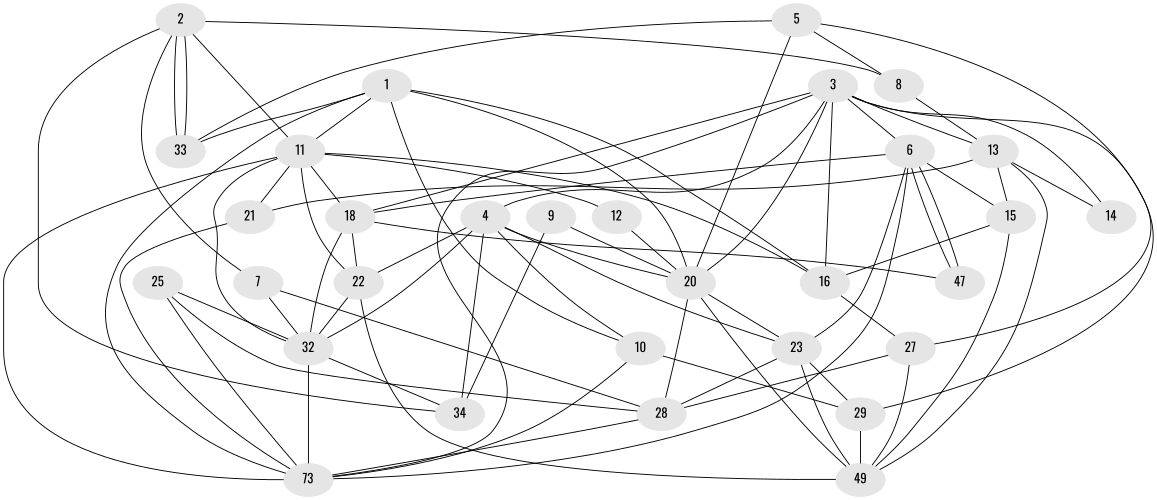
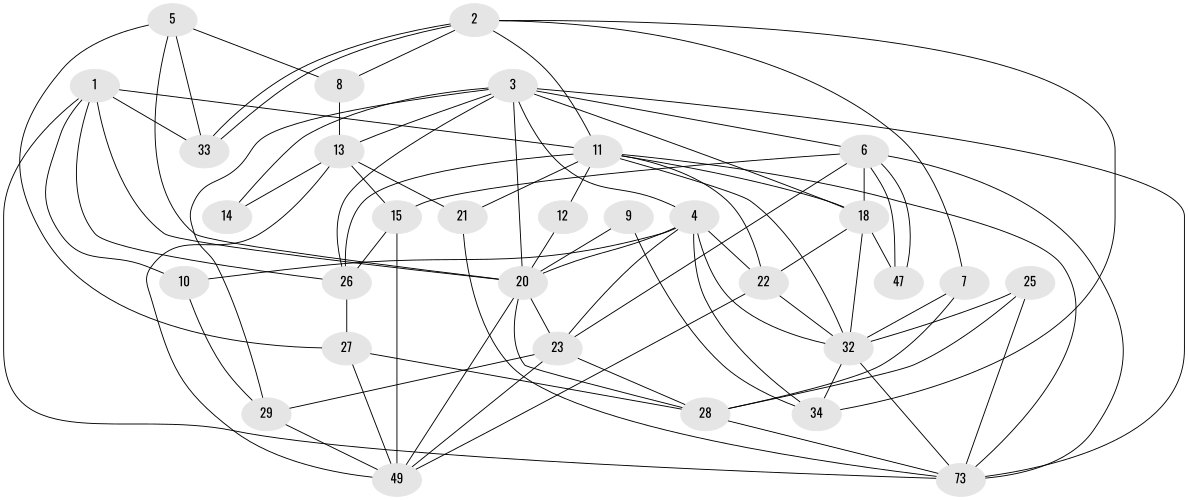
(825, 283) -> (347, 283)
(505, 439) -> none
